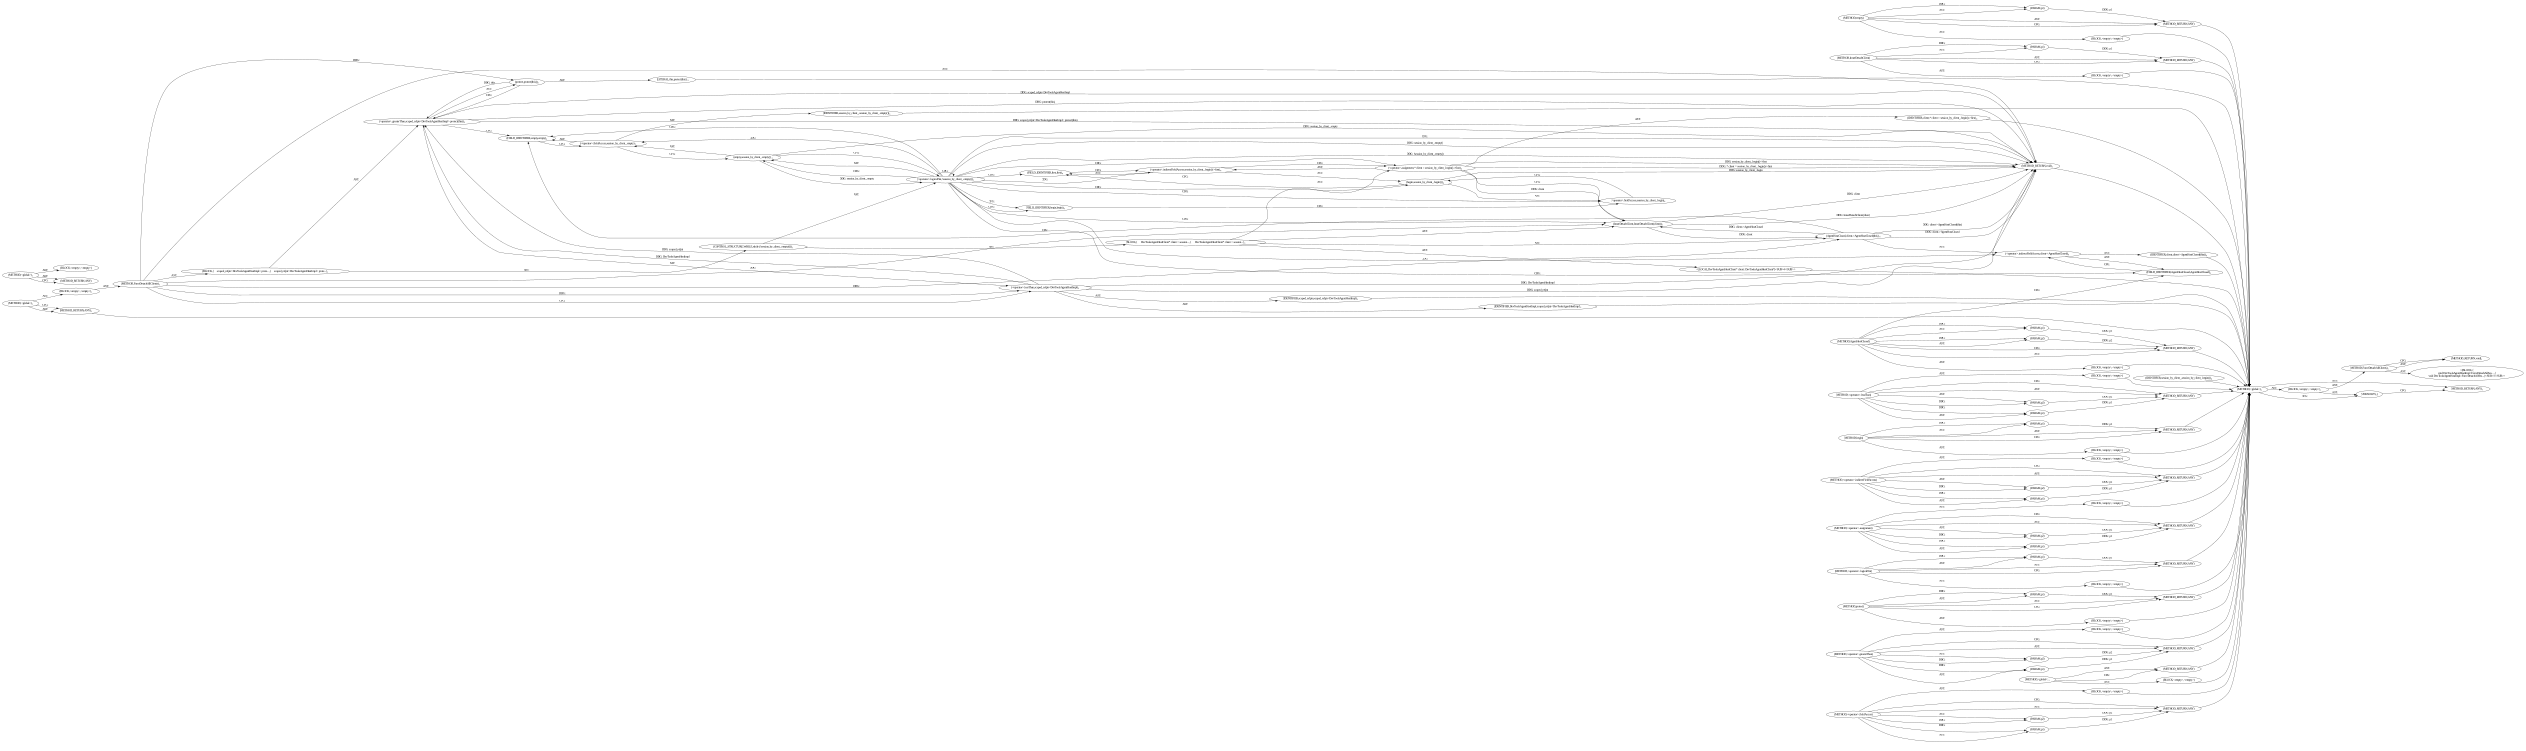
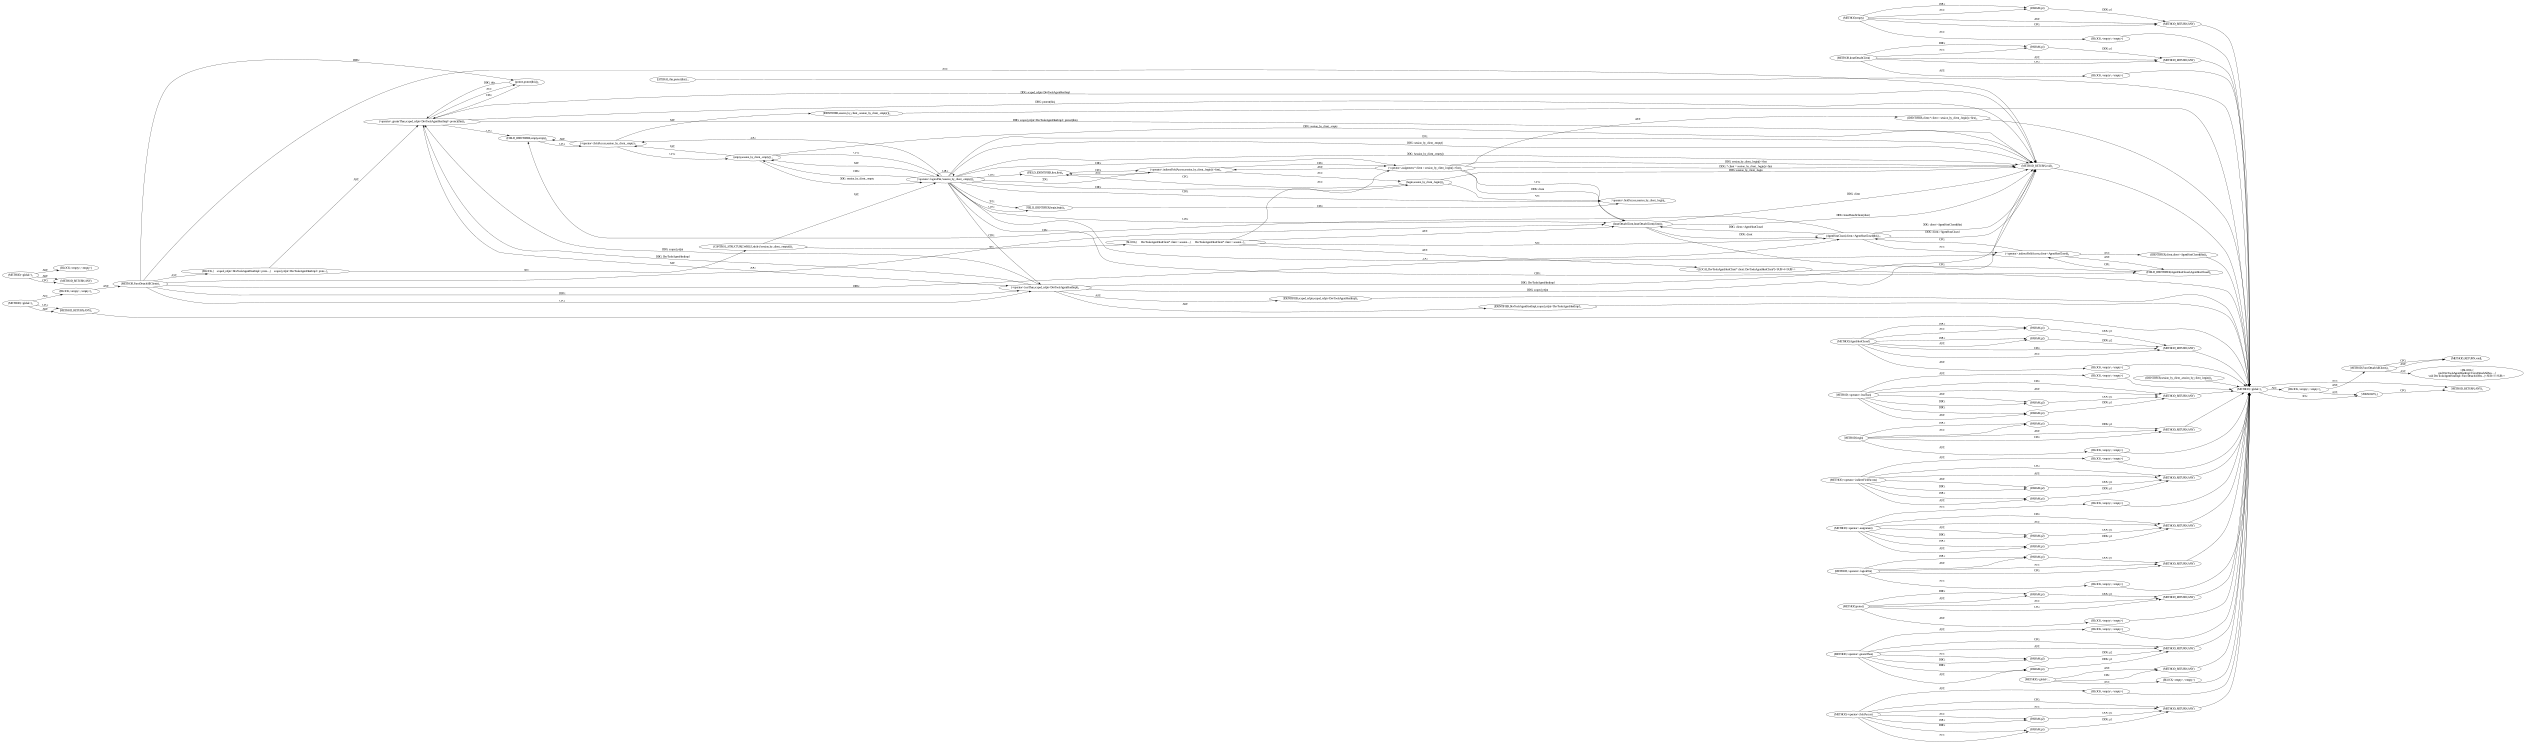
(596, 81) -> none
(754, 128) -> (986, 235)
(1544, 176) -> none
none -> (1950, 243)
(2001, 305) -> (1876, 265)
